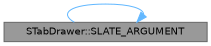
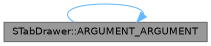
(106, 32) -> (106, 32)
